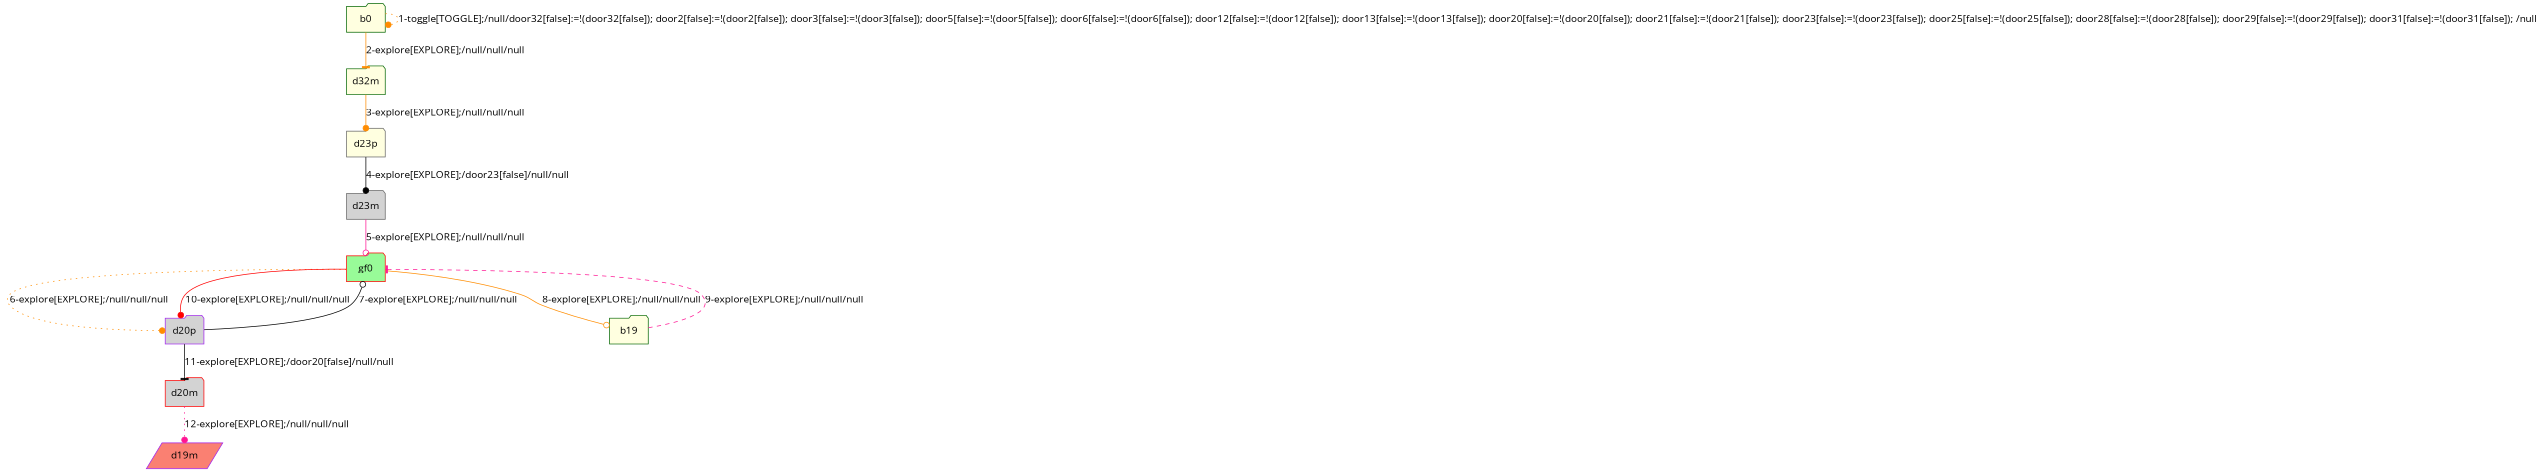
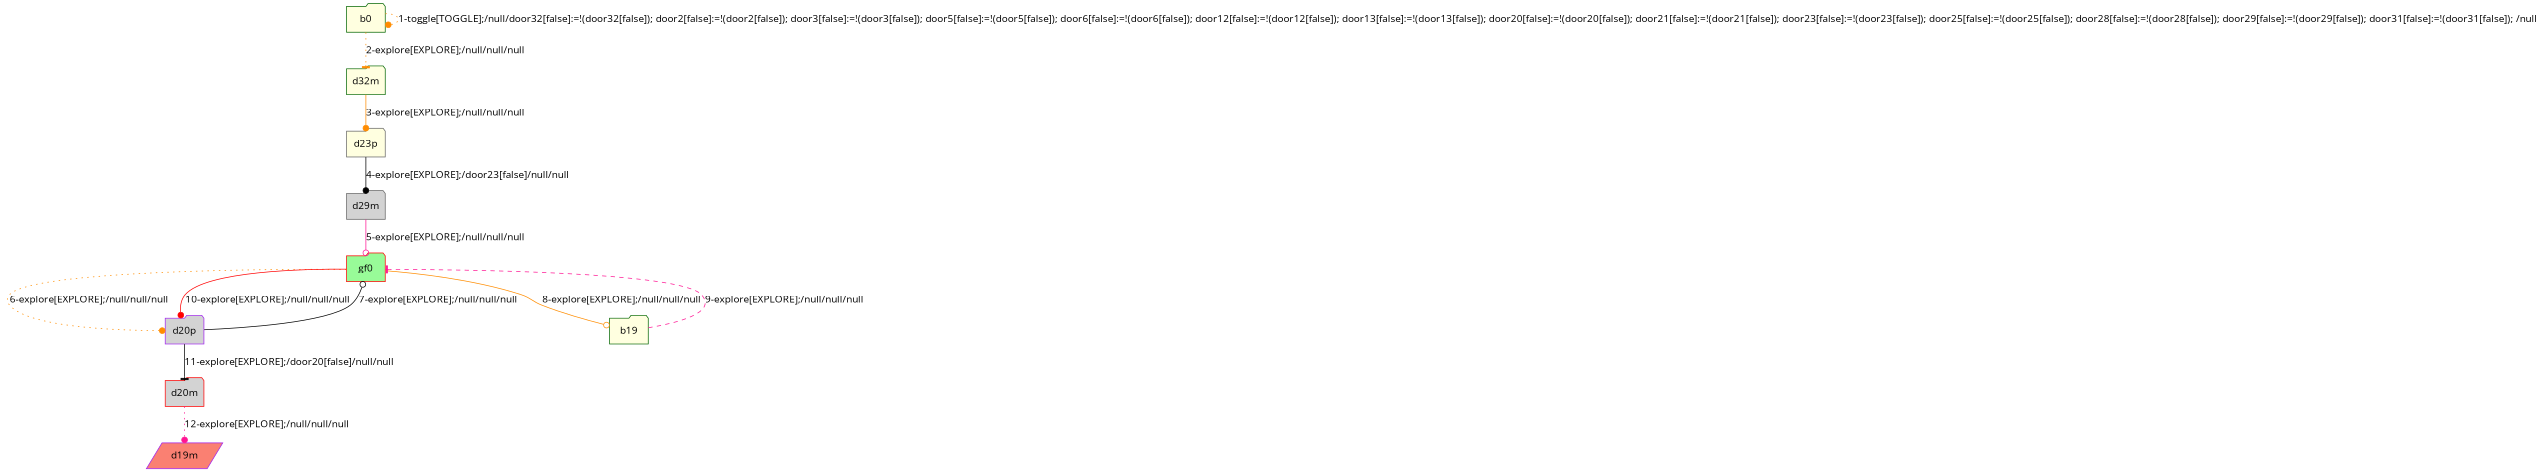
(366, 49) -> (366, 49)
(366, 206) -> (366, 206)
